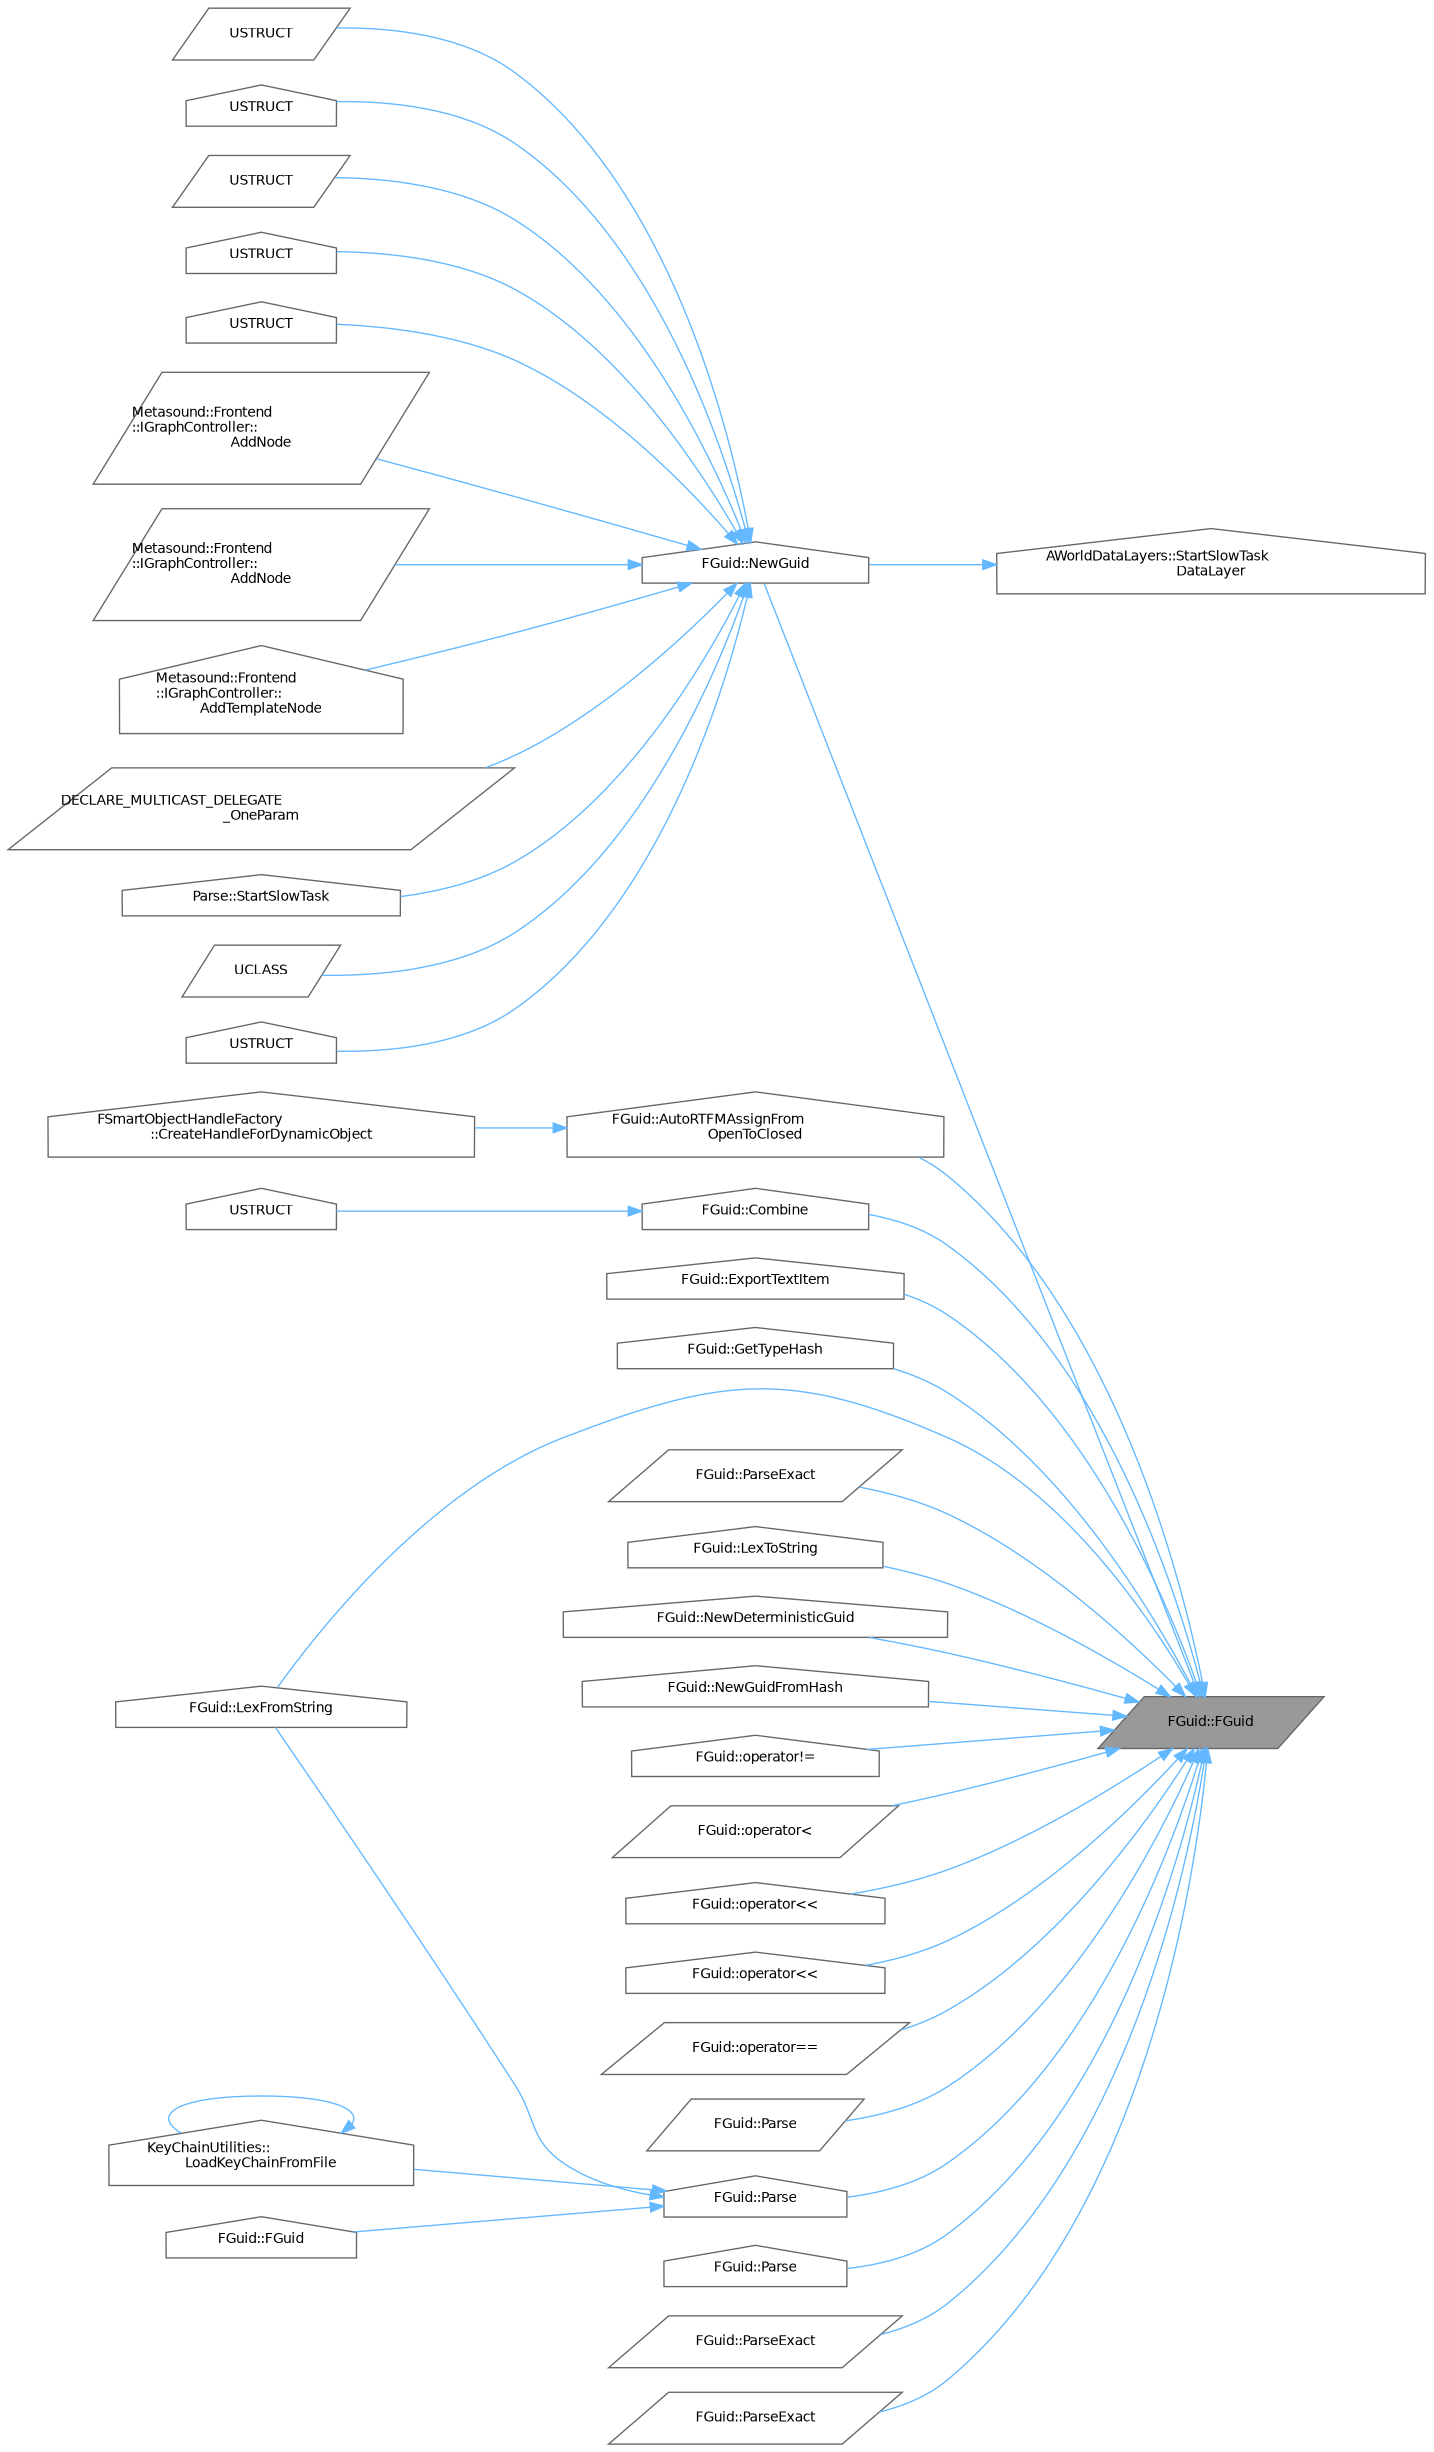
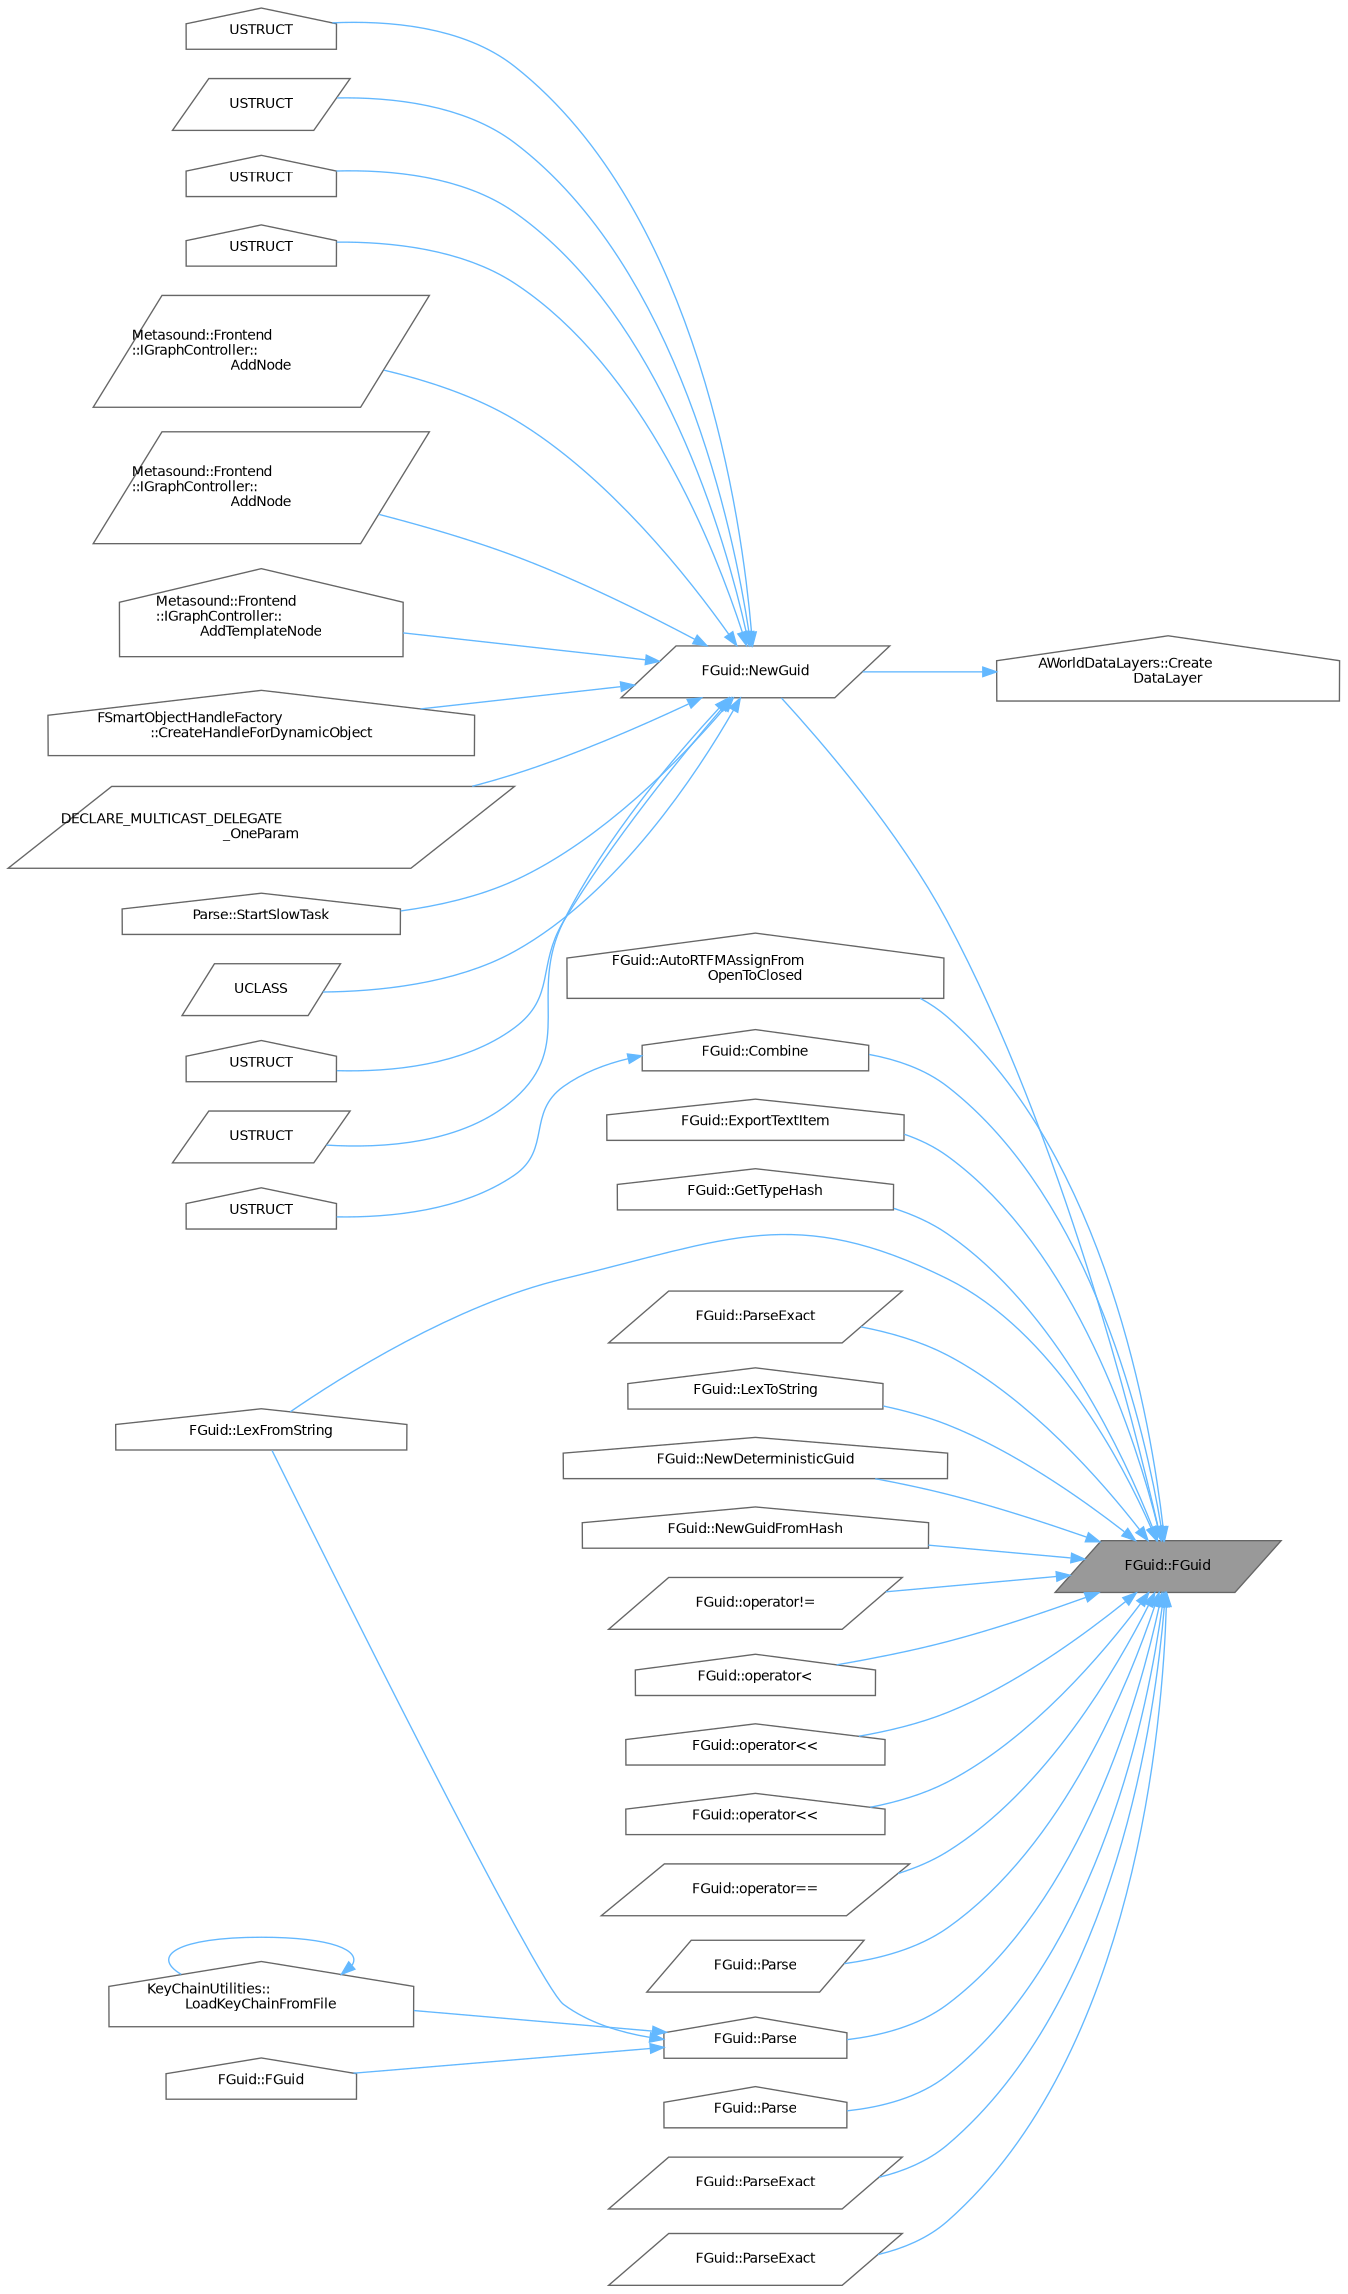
(755, 565) -> (755, 672)
(1211, 565) -> (1168, 672)
(514, 1128) -> (521, 698)
(755, 1758) -> (755, 1603)
(755, 1832) -> (755, 1677)
